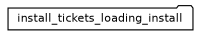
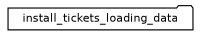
(101, 19) -> (101, 19)
